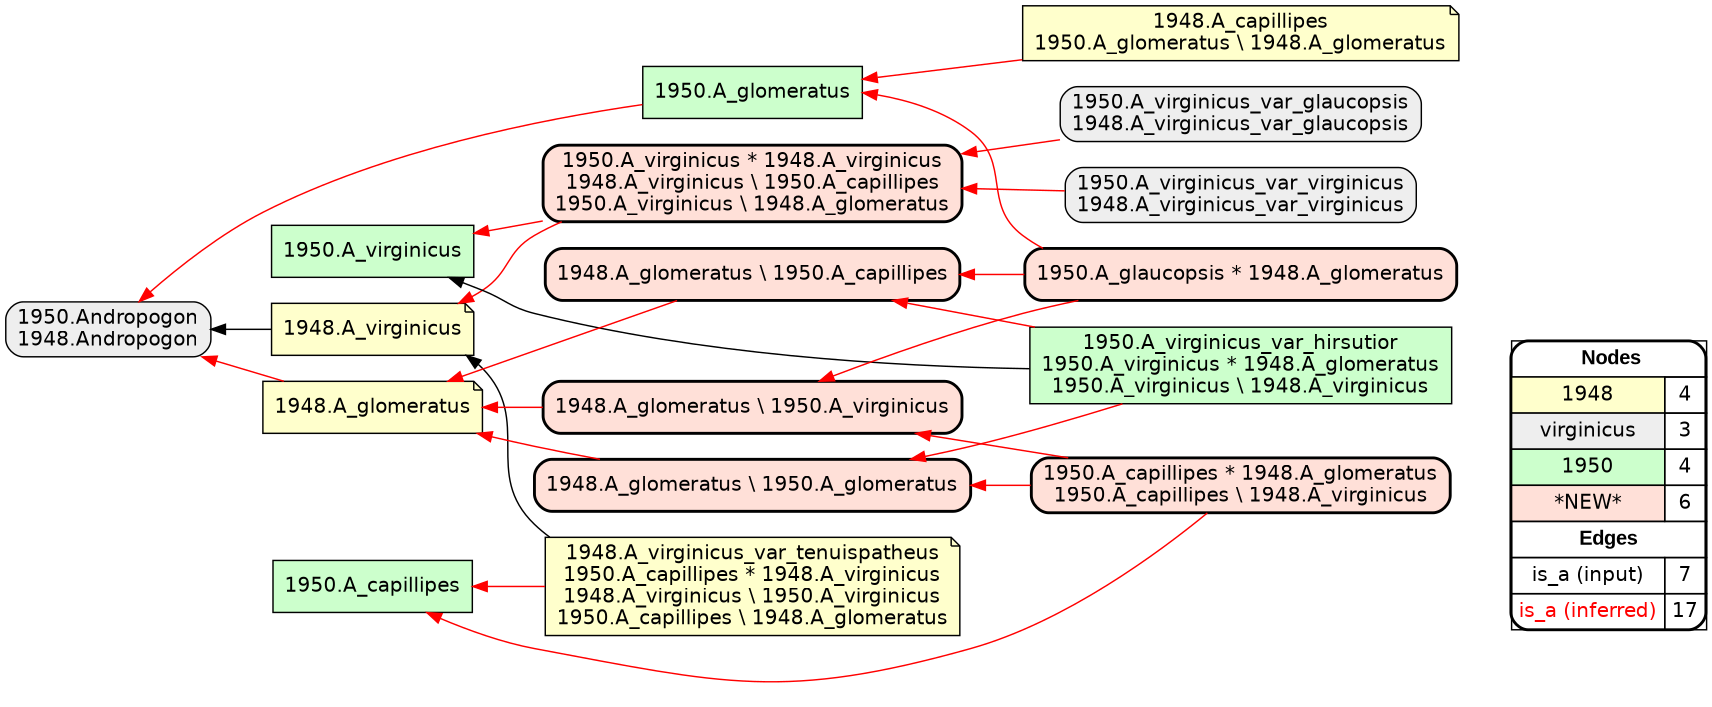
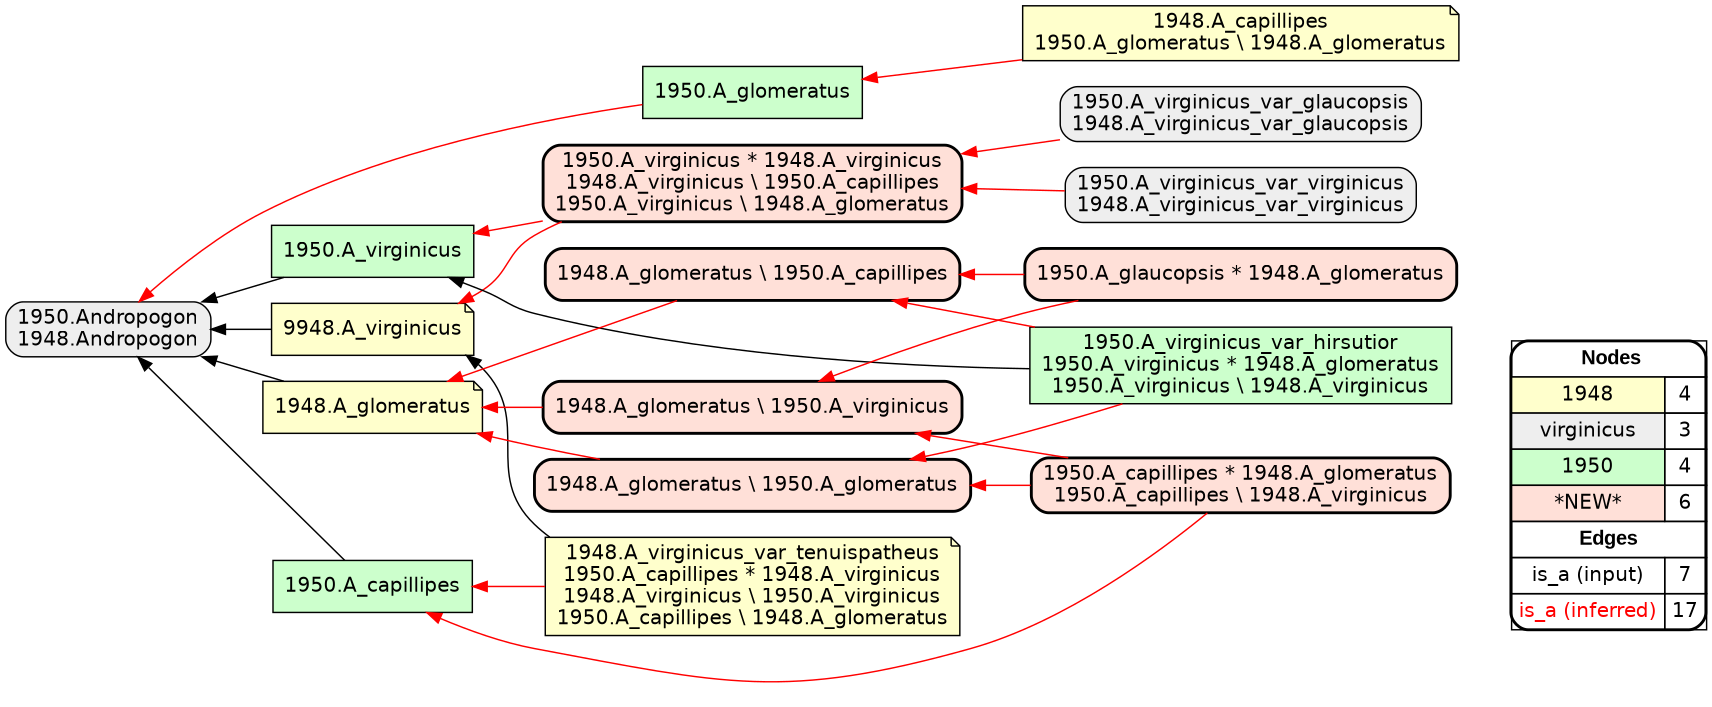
(982, 142) -> none
none -> (250, 288)
(373, 329) -> (373, 329)
(250, 371) -> (250, 371)
none -> (247, 464)
